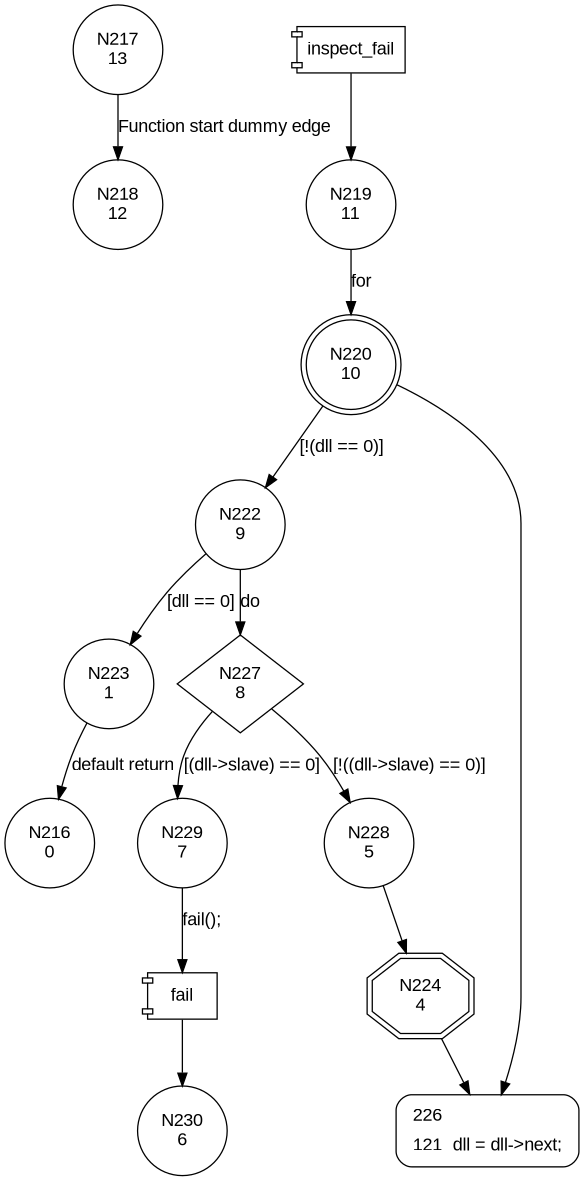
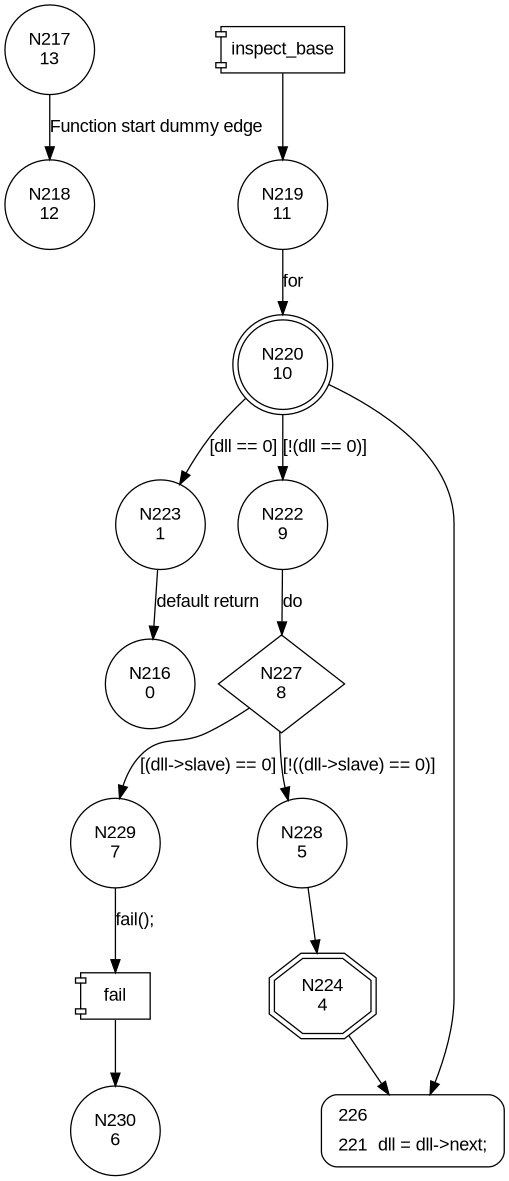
(351, 50) -> (283, 50)
(168, 591) -> (213, 433)
(428, 1145) -> (353, 1145)
